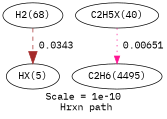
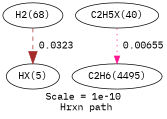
(53, 46) -> (53, 46)
(141, 46) -> (141, 46)
